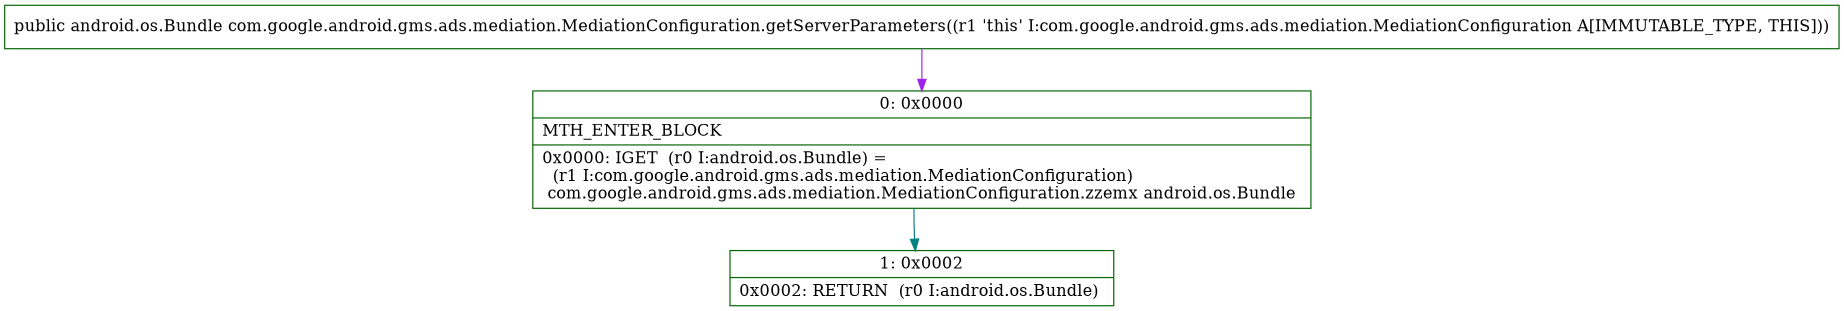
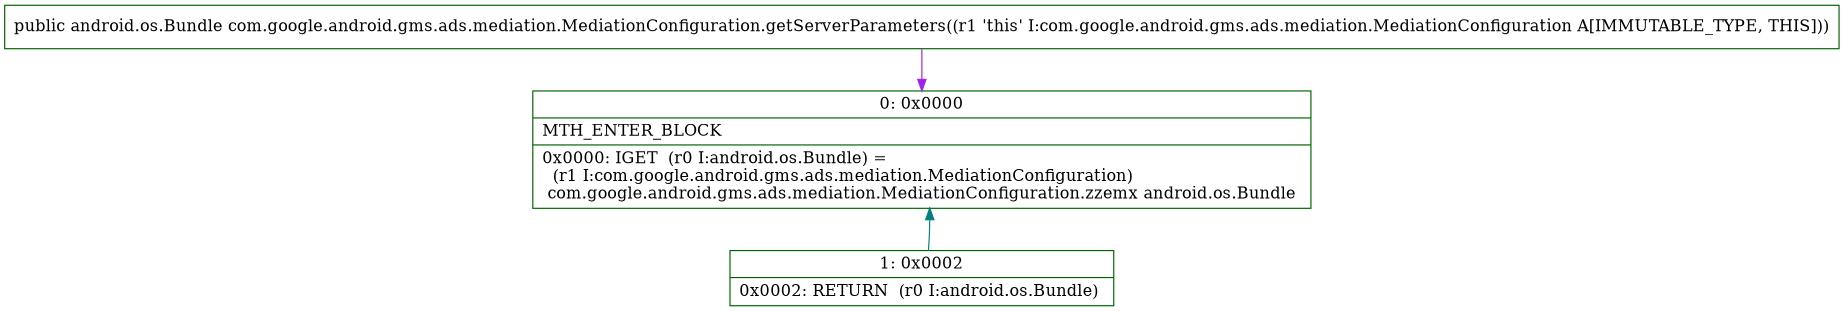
(914, 224) -> (929, 235)
